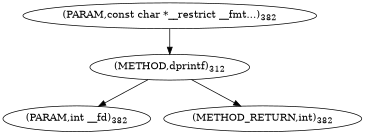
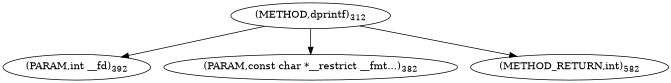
(170, 38) -> (311, 38)
(120, 118) -> (120, 66)
(325, 118) -> (632, 66)
